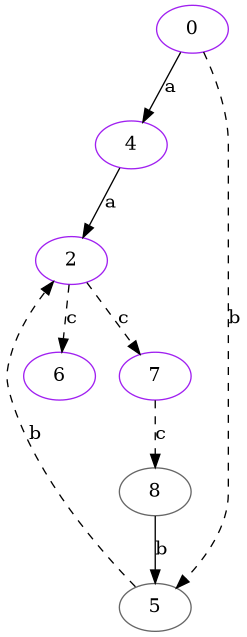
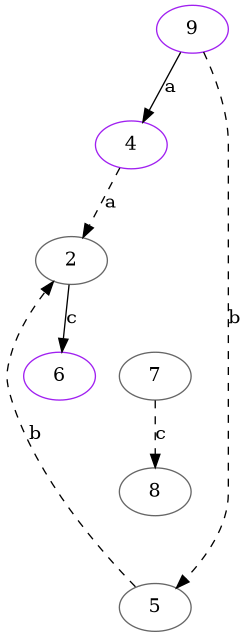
(192, 29) -> (192, 29)
(105, 197) -> (105, 197)
(72, 261) -> (72, 261)
(66, 312) -> (66, 312)
(109, 313) -> none
(155, 376) -> (155, 376)
(155, 543) -> none
